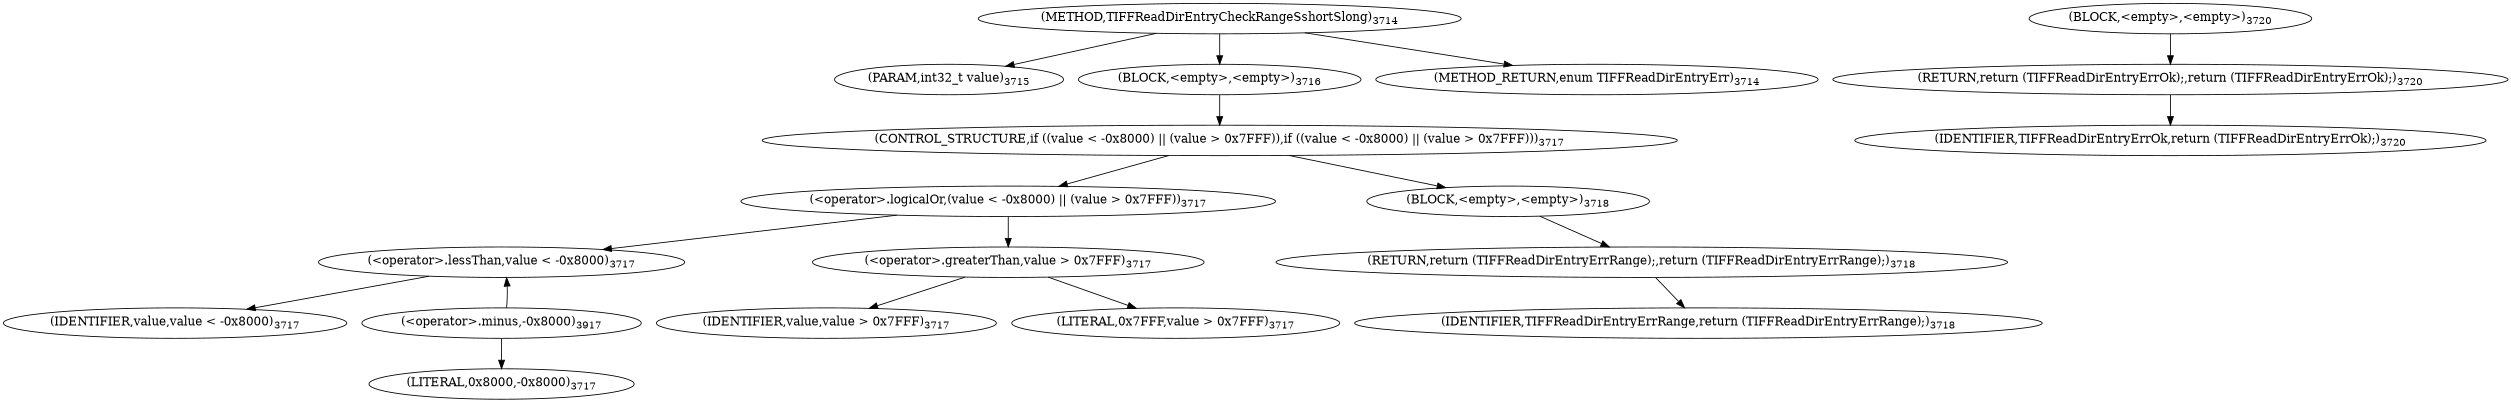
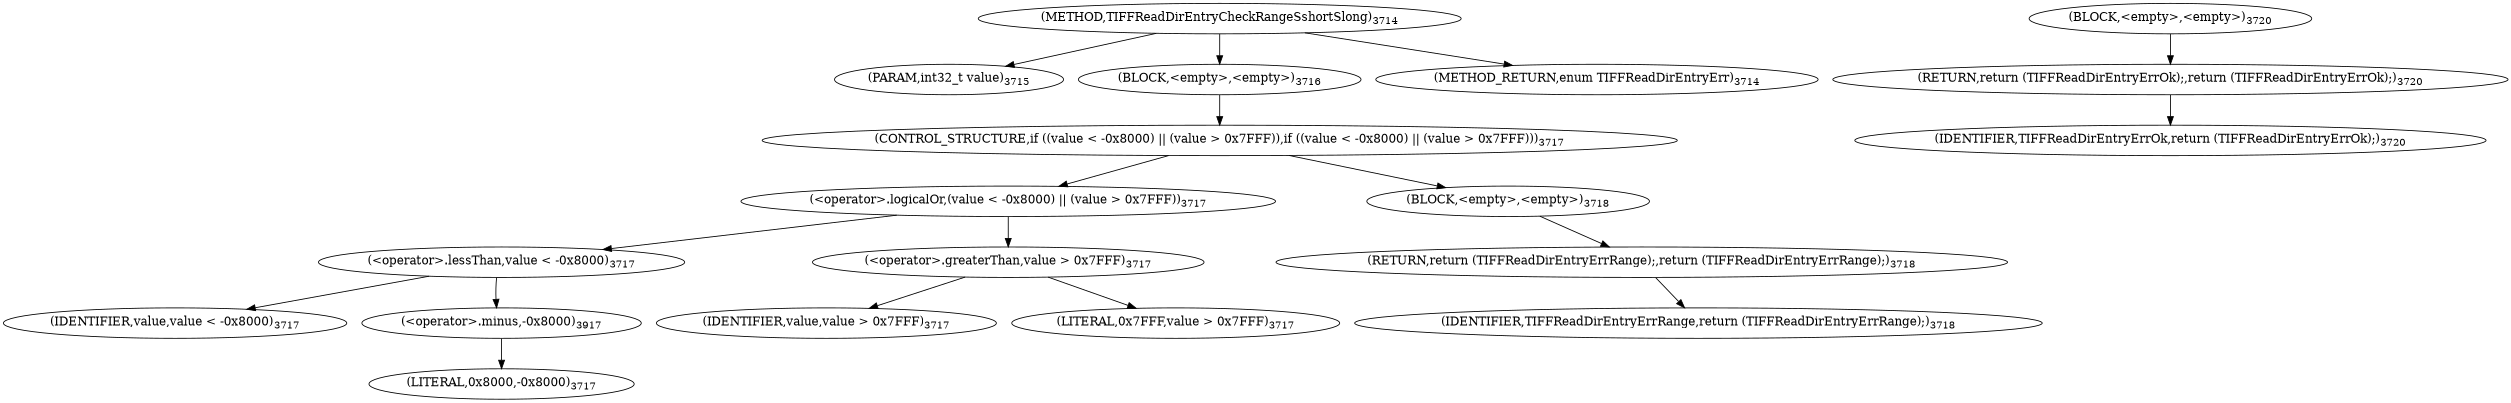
(507, 297) -> (496, 288)
